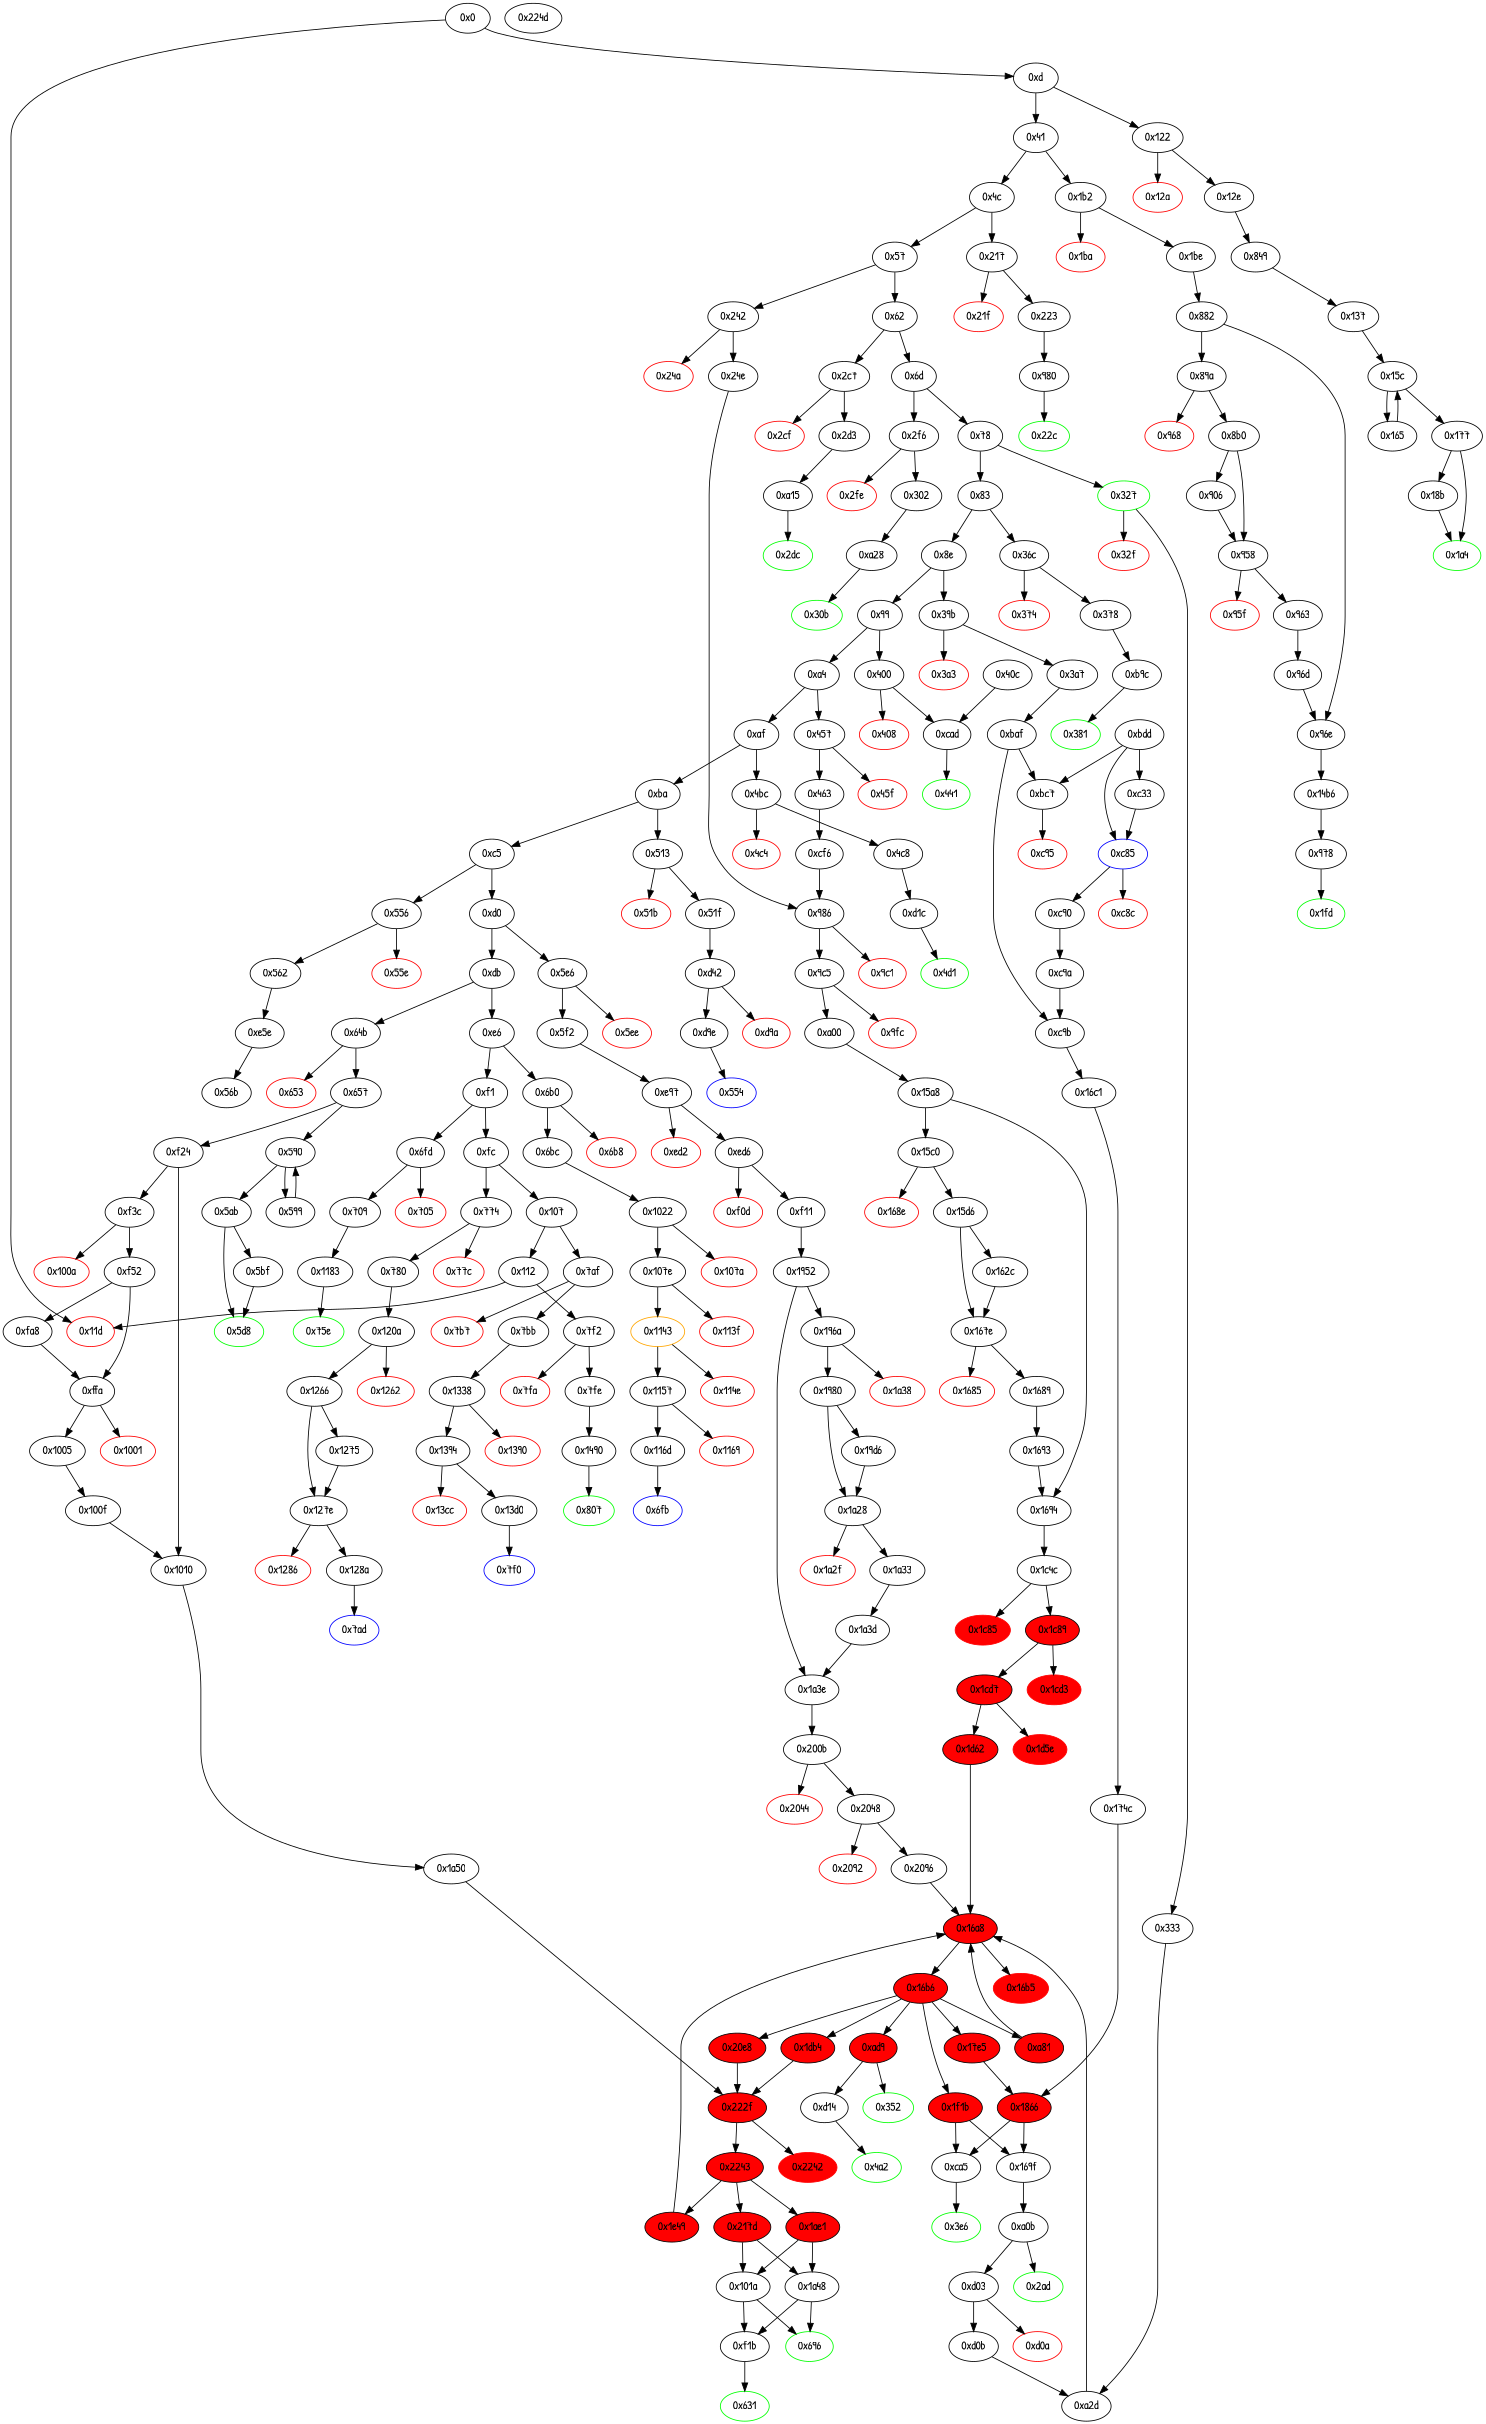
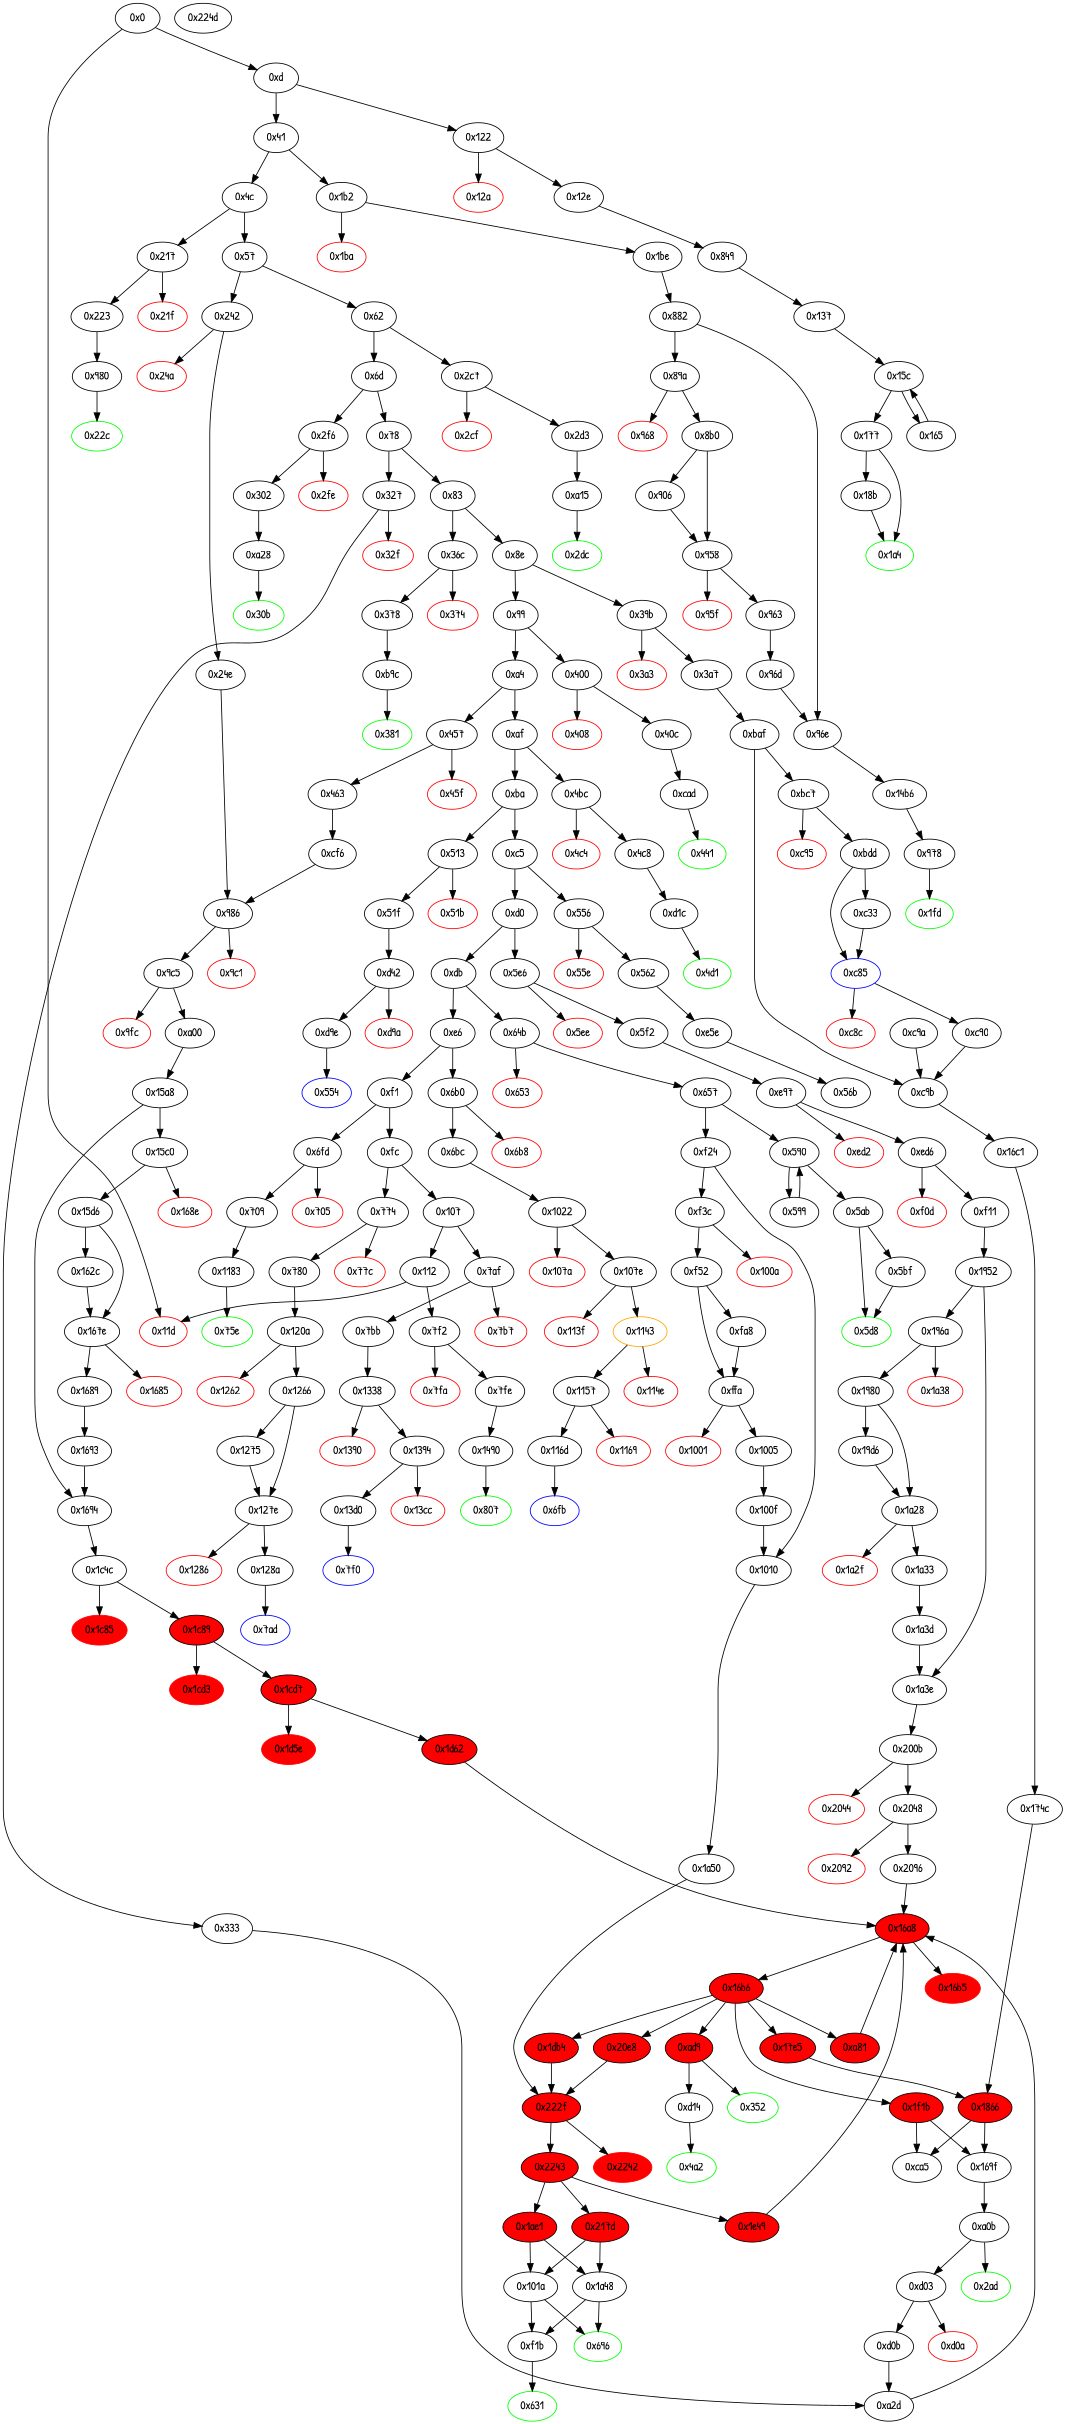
(1124, 496) -> (389, 496)
(910, 702) -> (618, 703)
(1095, 762) -> (831, 821)
(1060, 940) -> (953, 1060)
(956, 2227) -> none
